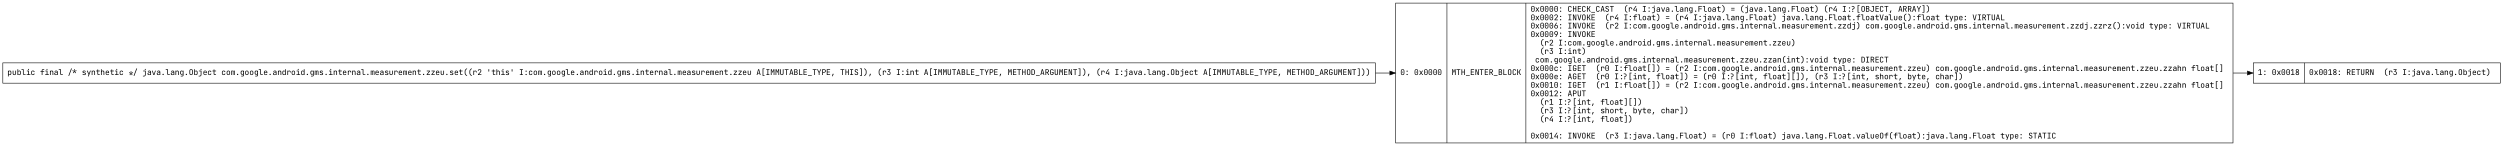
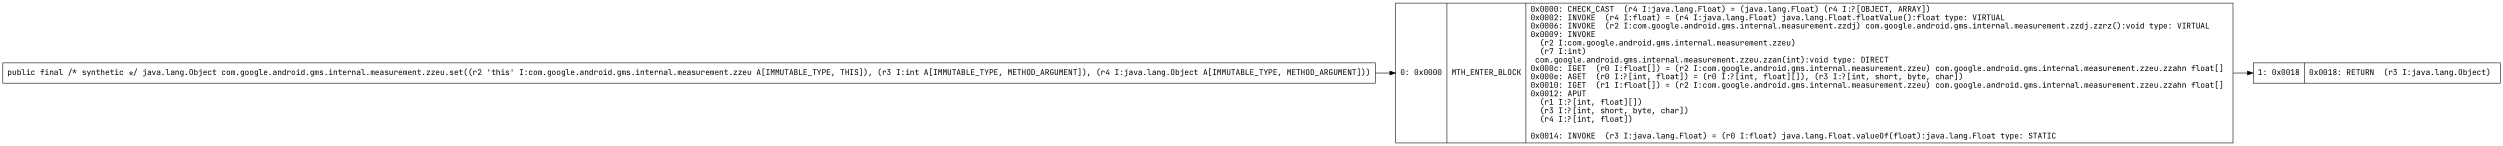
(1559, 52) -> (1559, 52)
